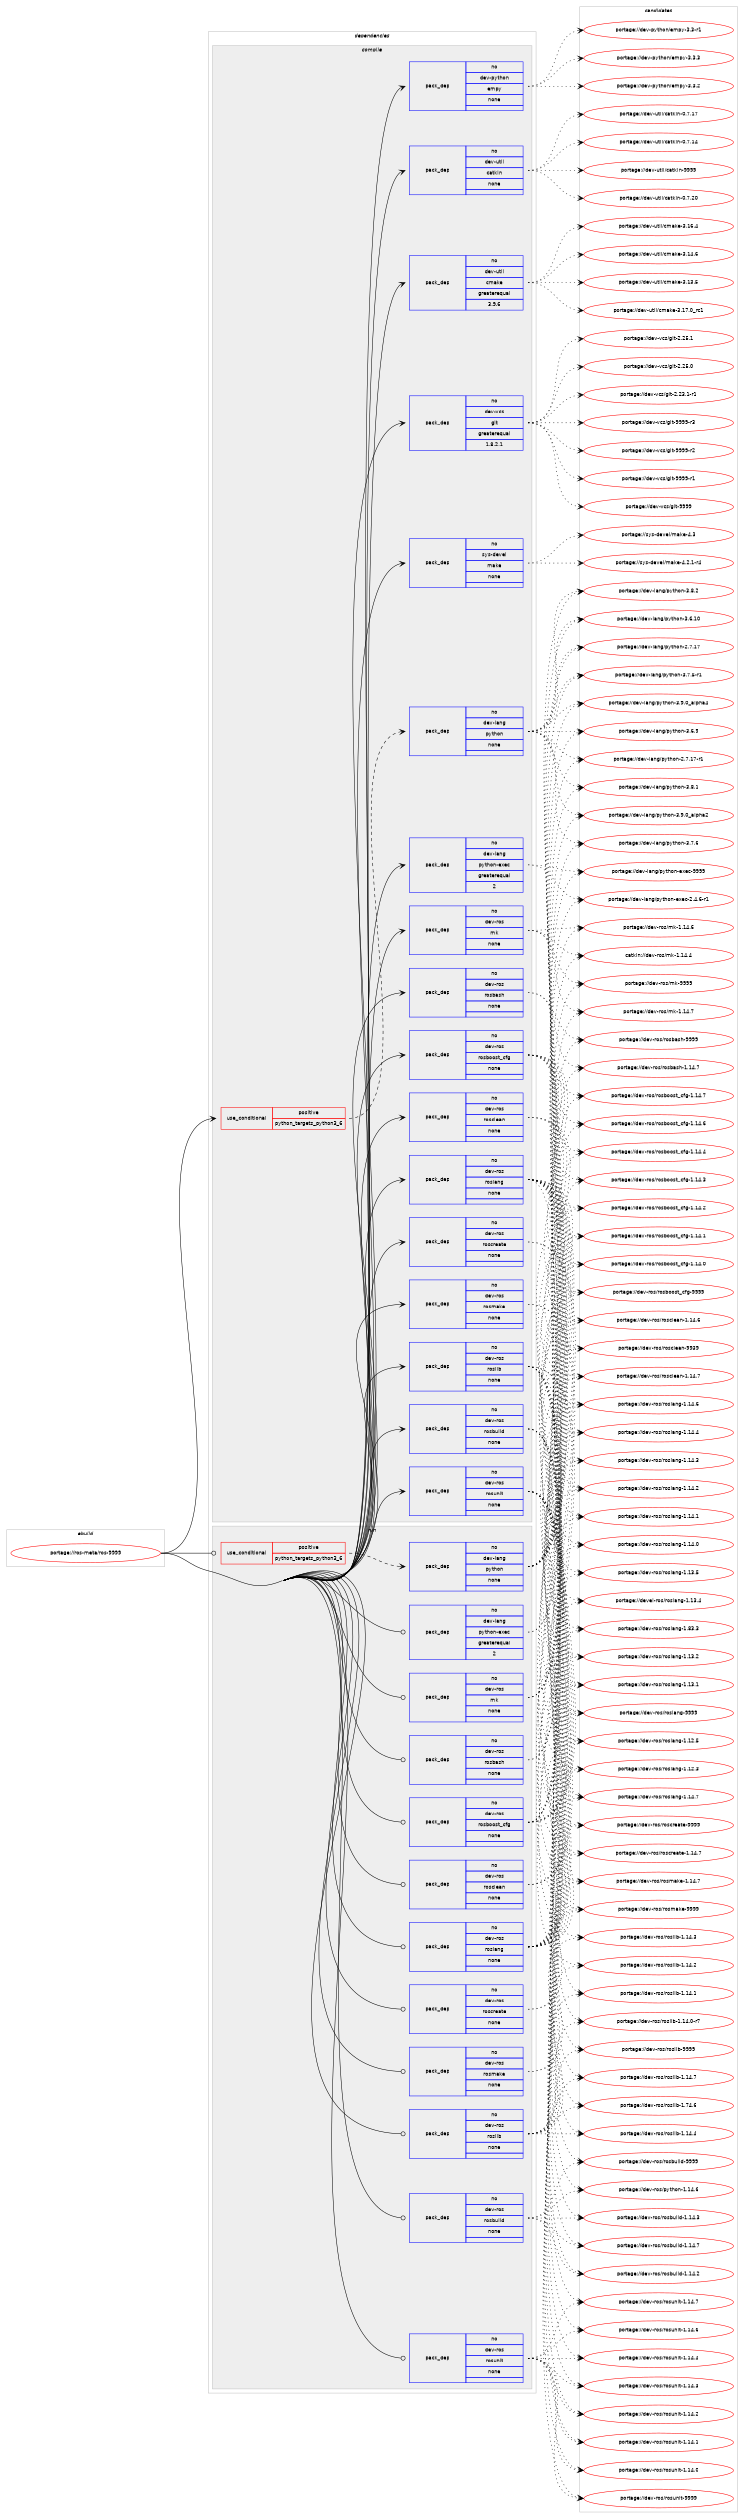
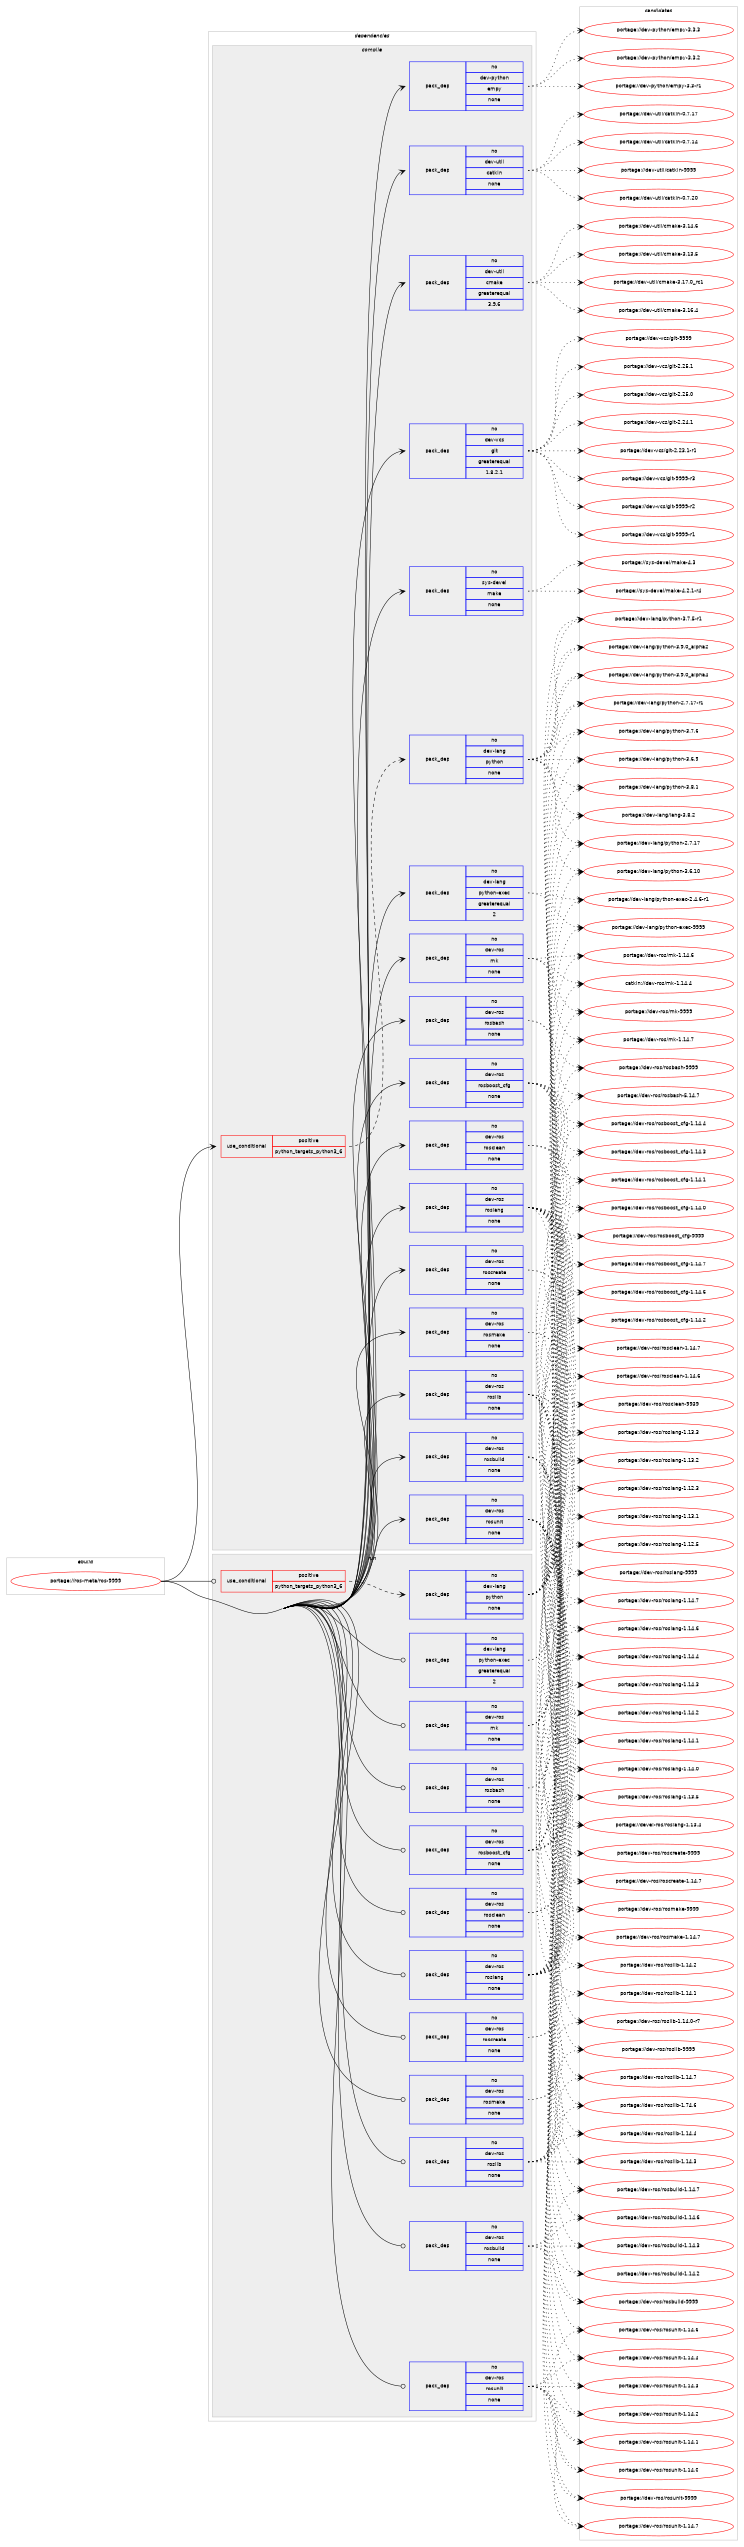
none -> (659, 423)
(659, 591) -> (659, 816)
(659, 1068) -> (659, 1096)
(659, 1629) -> (659, 1433)
(659, 2190) -> (659, 2218)
